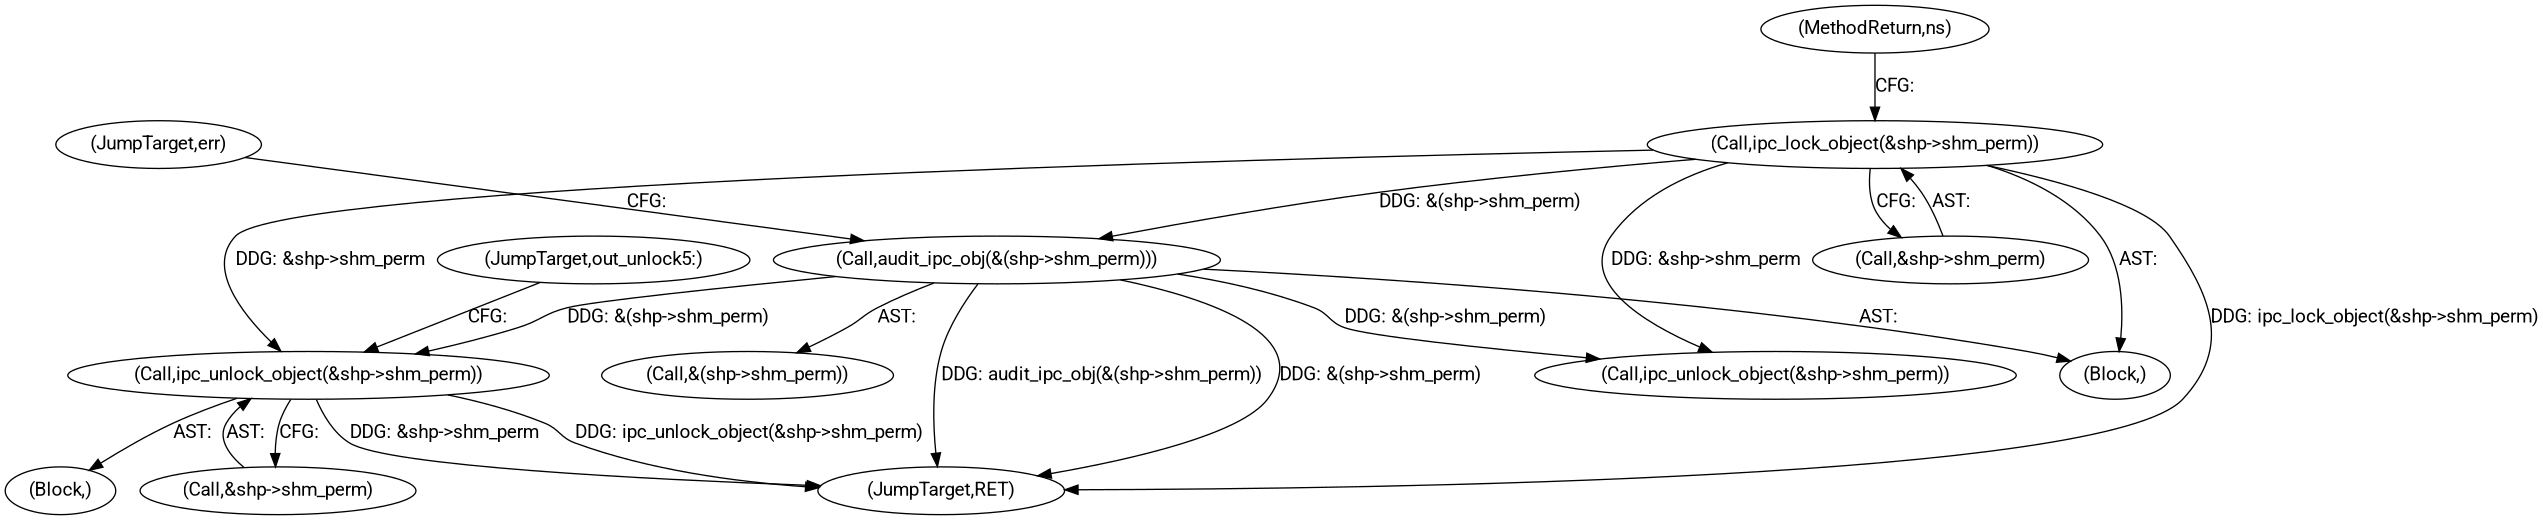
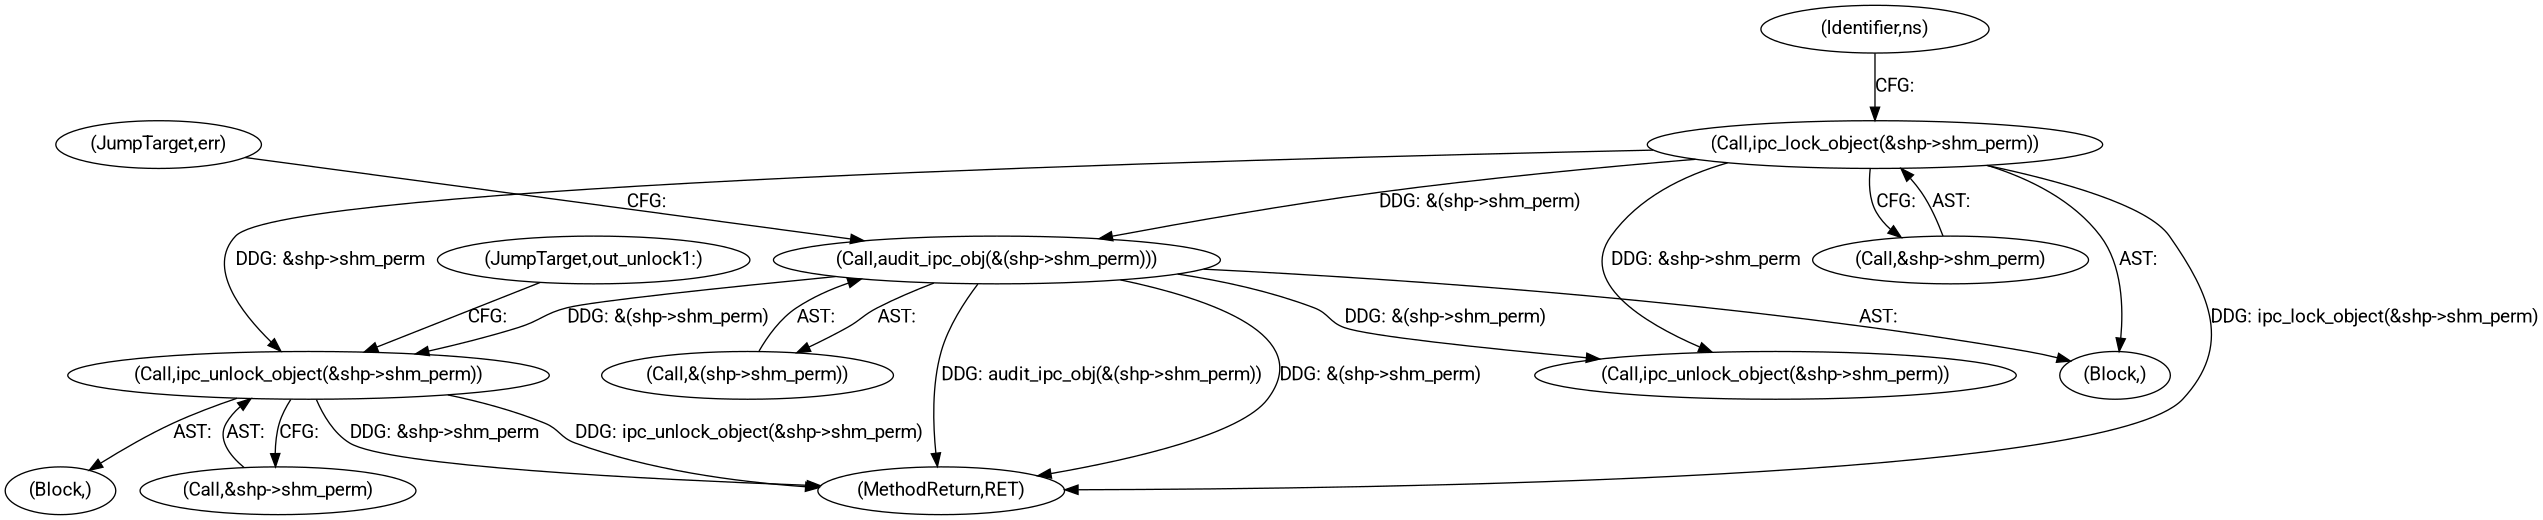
(1875, 29) -> (1875, 29)
(594, 260) -> (594, 260)
none -> (797, 308)
(941, 491) -> (941, 491)
